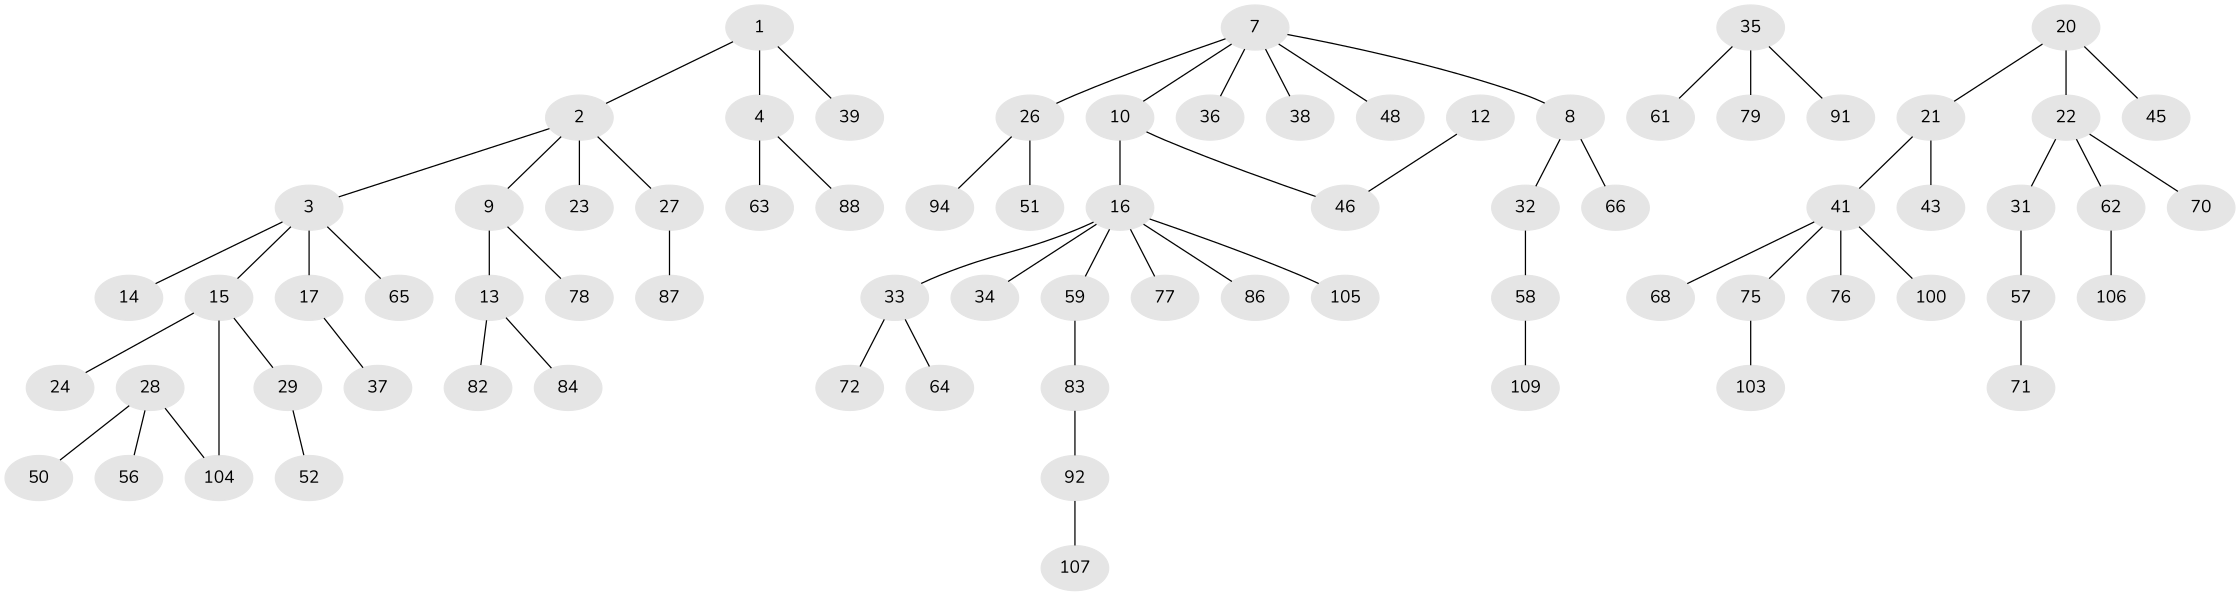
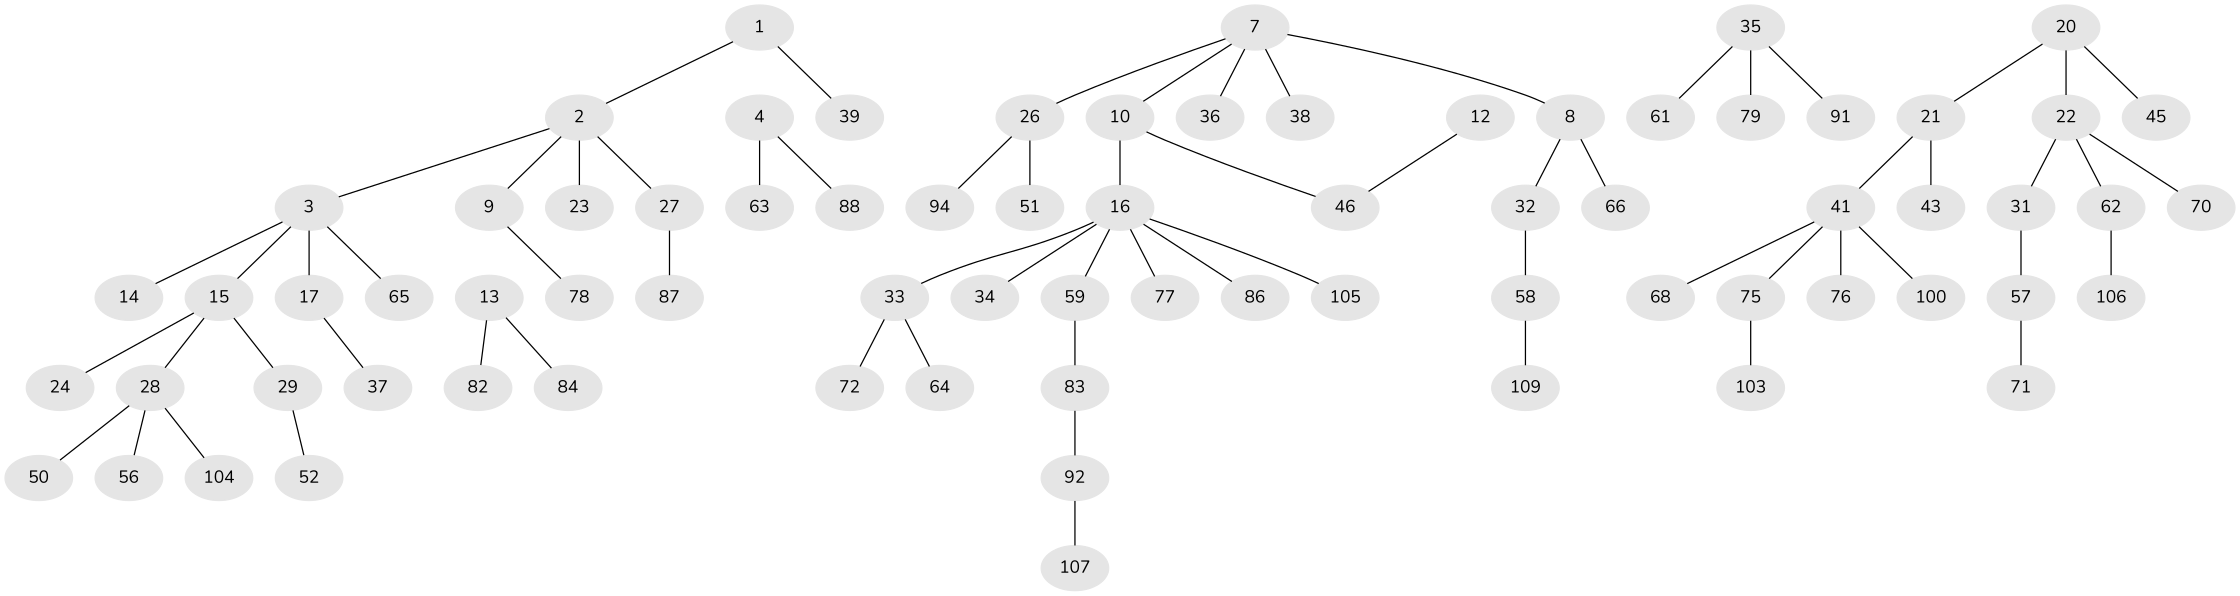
(760, 73) -> none
(1390, 118) -> none
(489, 253) -> none
(219, 388) -> (185, 343)
